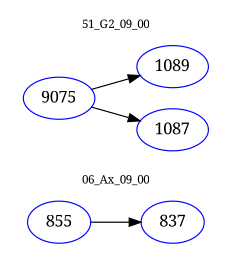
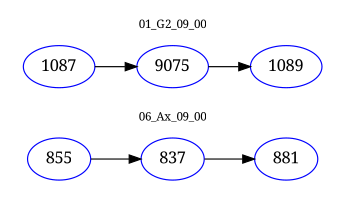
(116, 25) -> (173, 25)
(110, 112) -> (110, 67)
none -> (286, 159)
